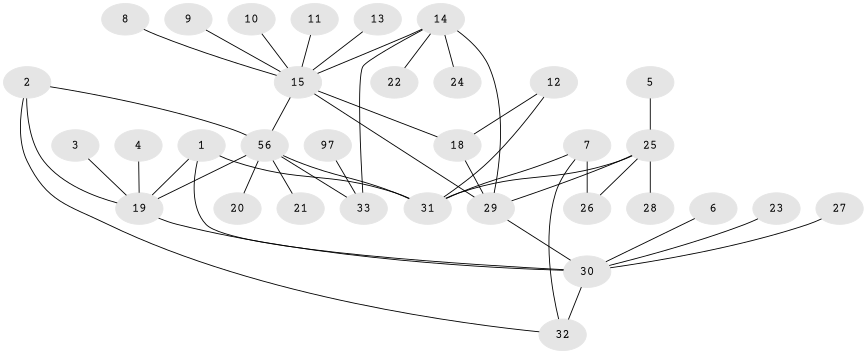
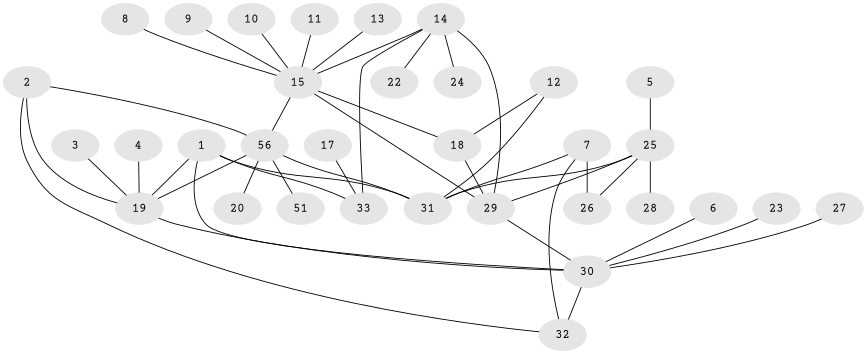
(328, 145) -> (328, 145)
(303, 170) -> (299, 181)
(301, 209) -> (301, 209)
